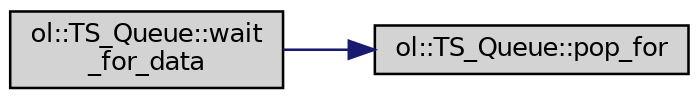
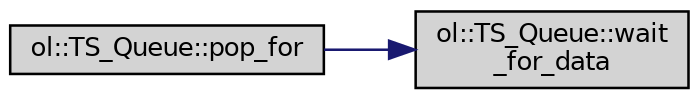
(316, 50) -> (356, 50)
